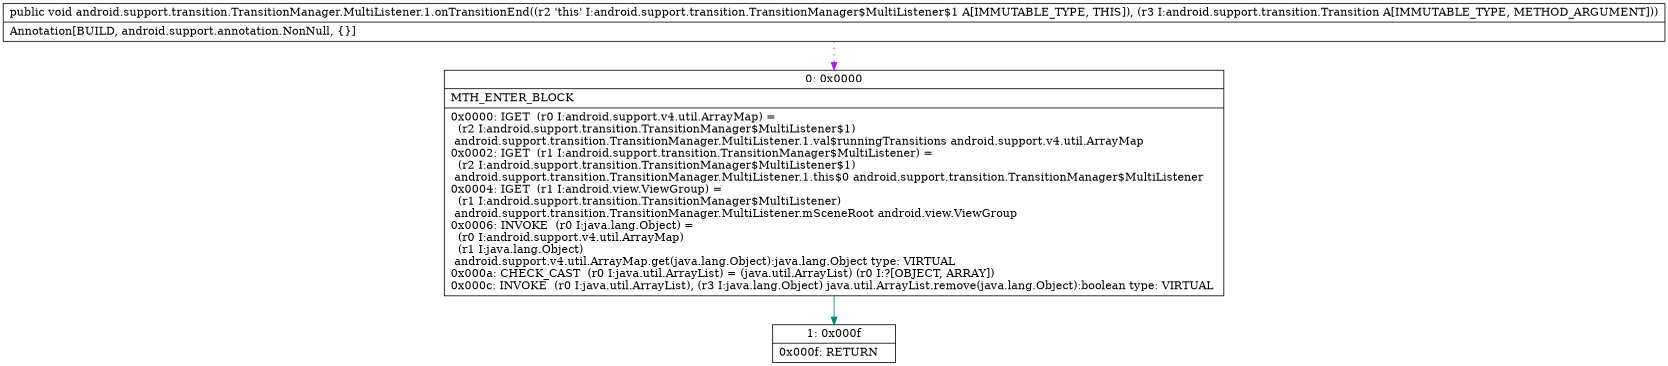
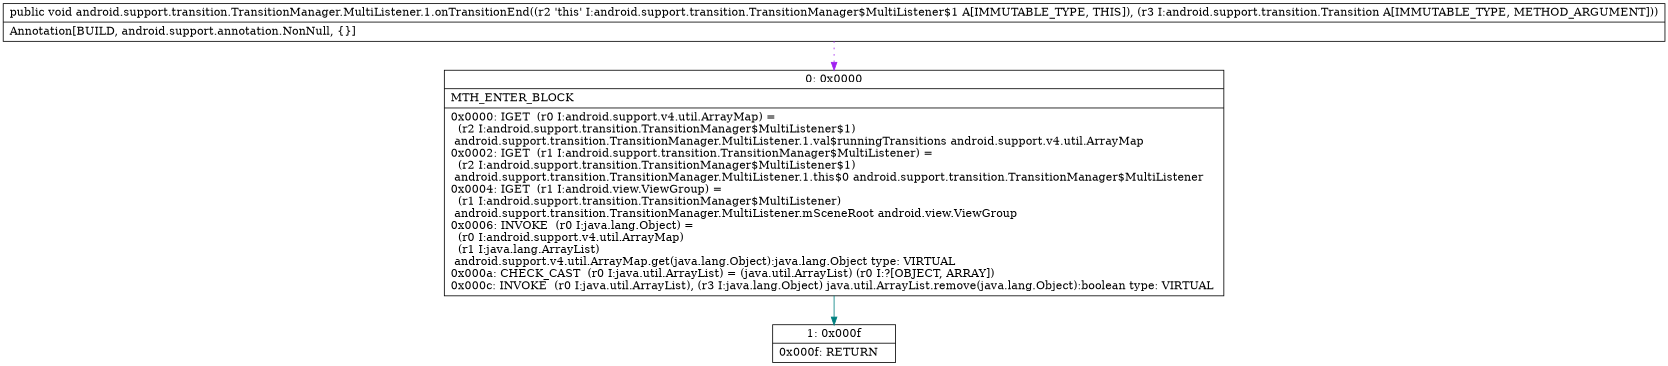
(517, 250) -> (525, 250)
